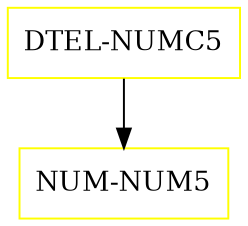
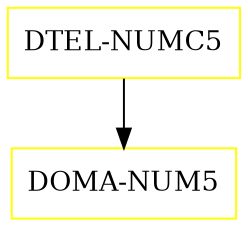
(124, 183) -> (124, 183)
